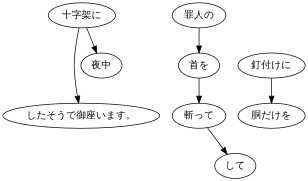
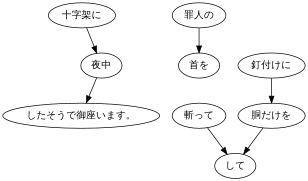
(74, 62) -> (93, 87)
(199, 87) -> none
none -> (255, 138)
